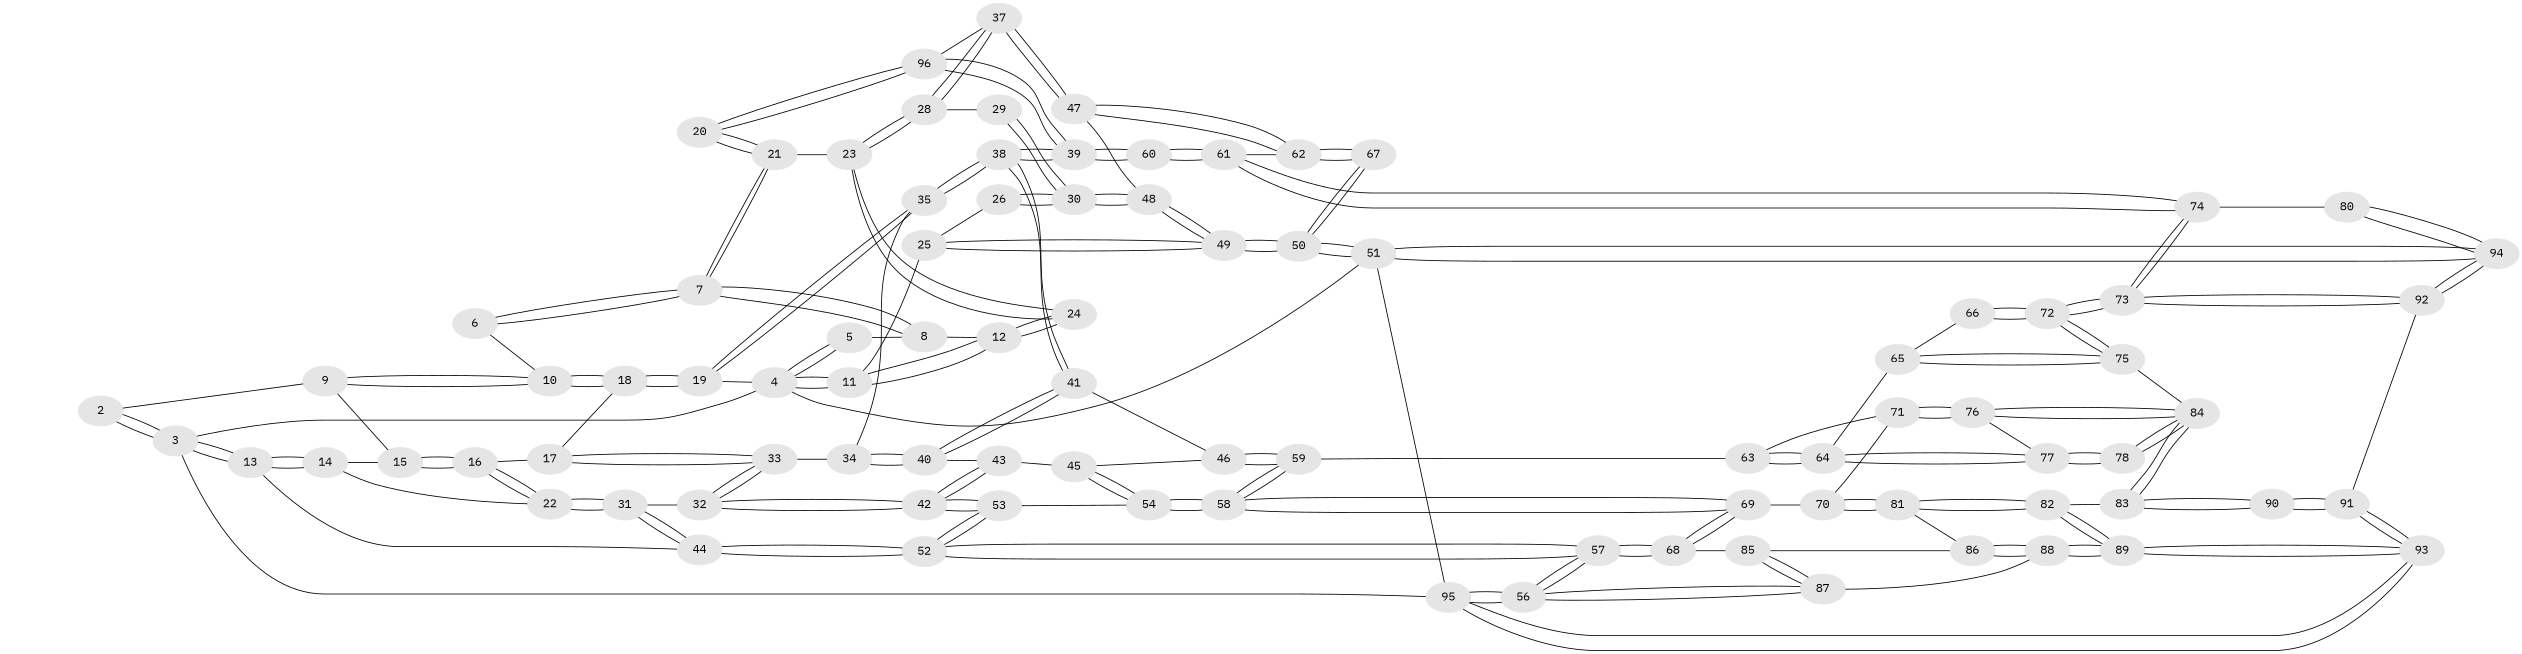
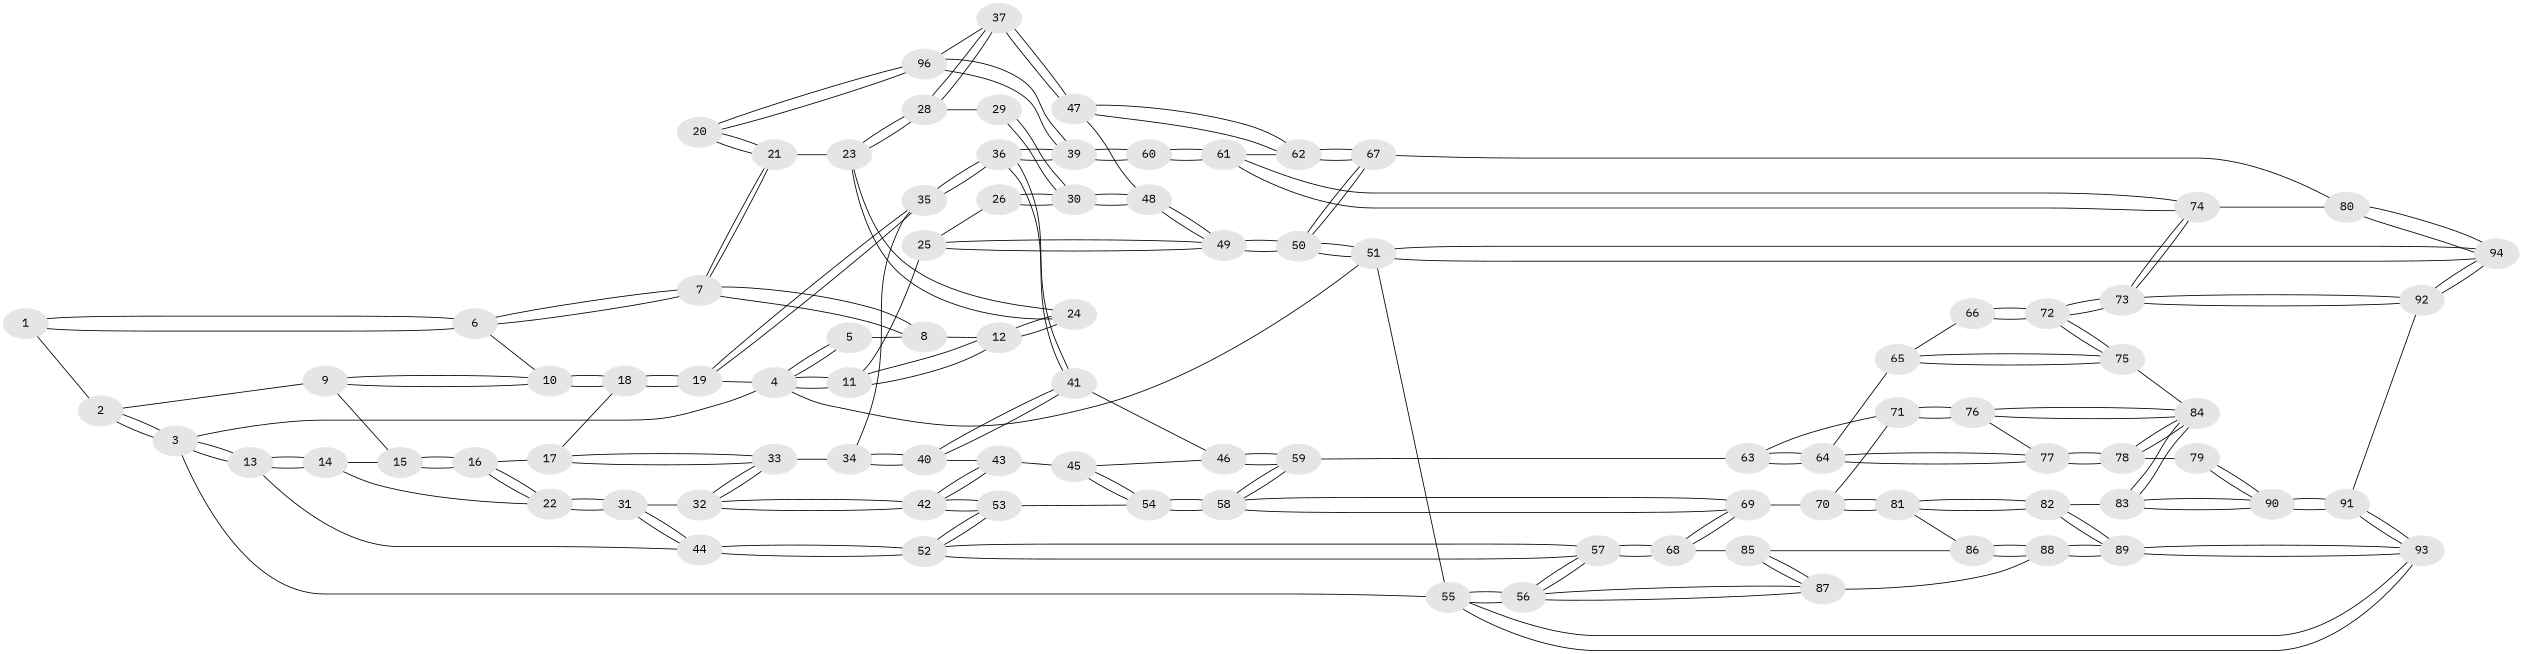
(999, 155) -> (999, 155)
none -> (1866, 158)
none -> (26, 324)
none -> (2197, 458)
(1448, 597) -> (1448, 597)
